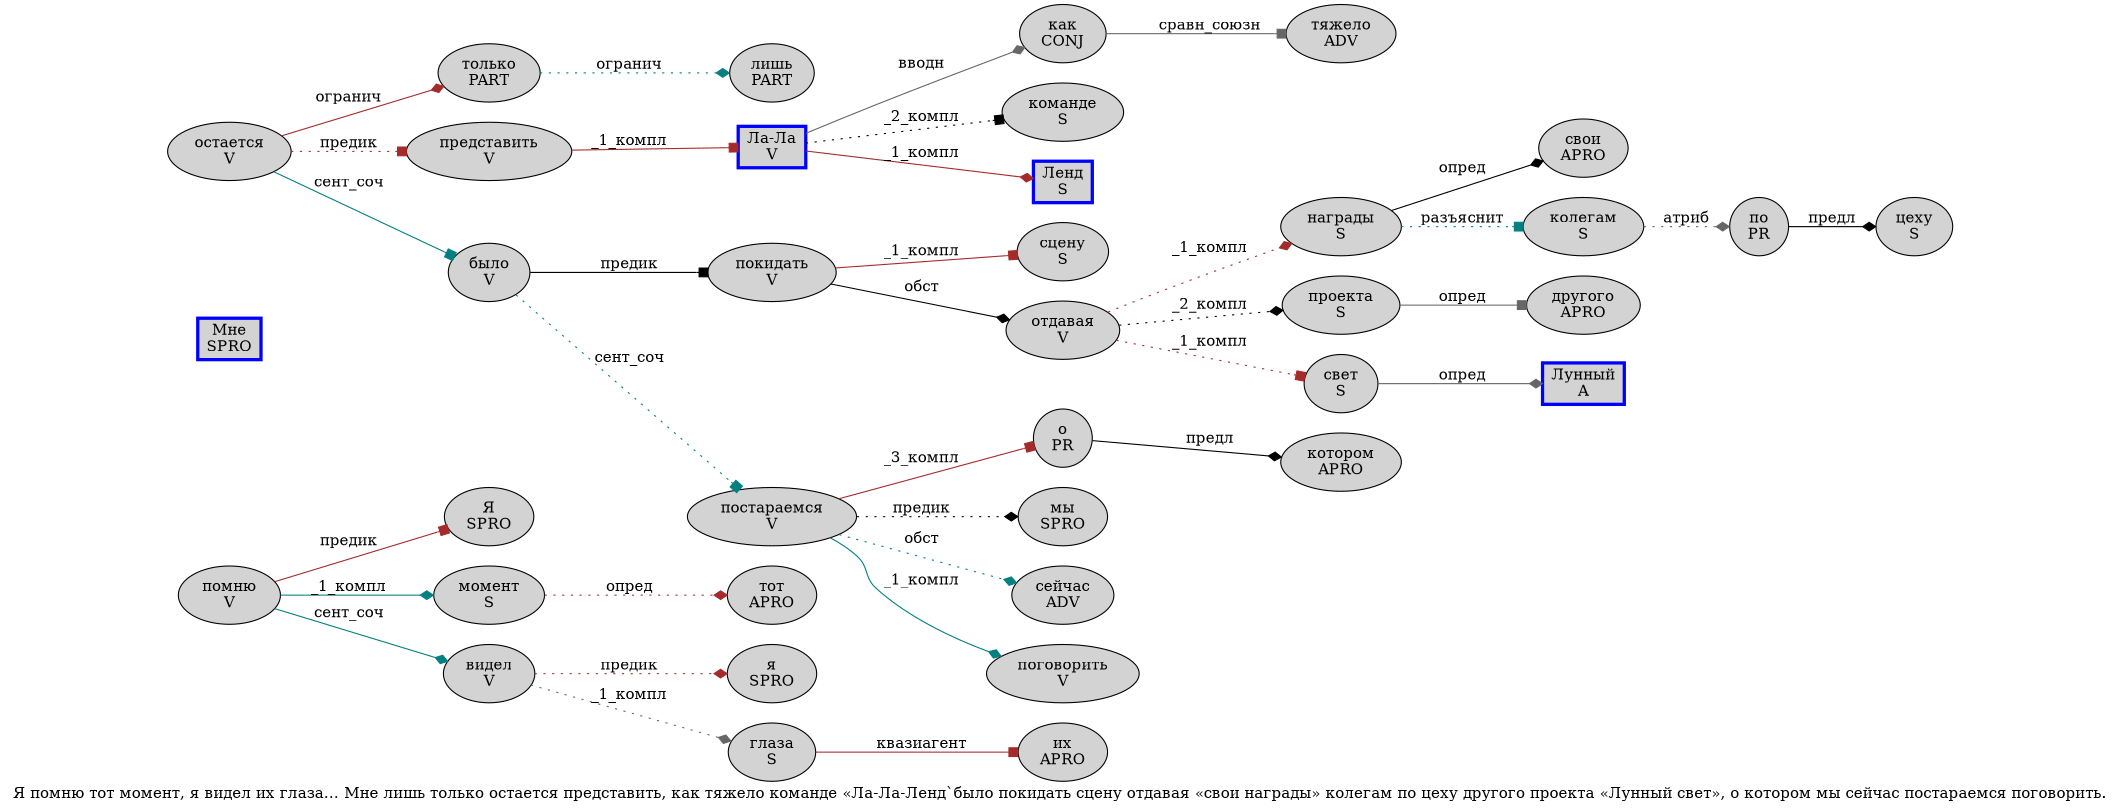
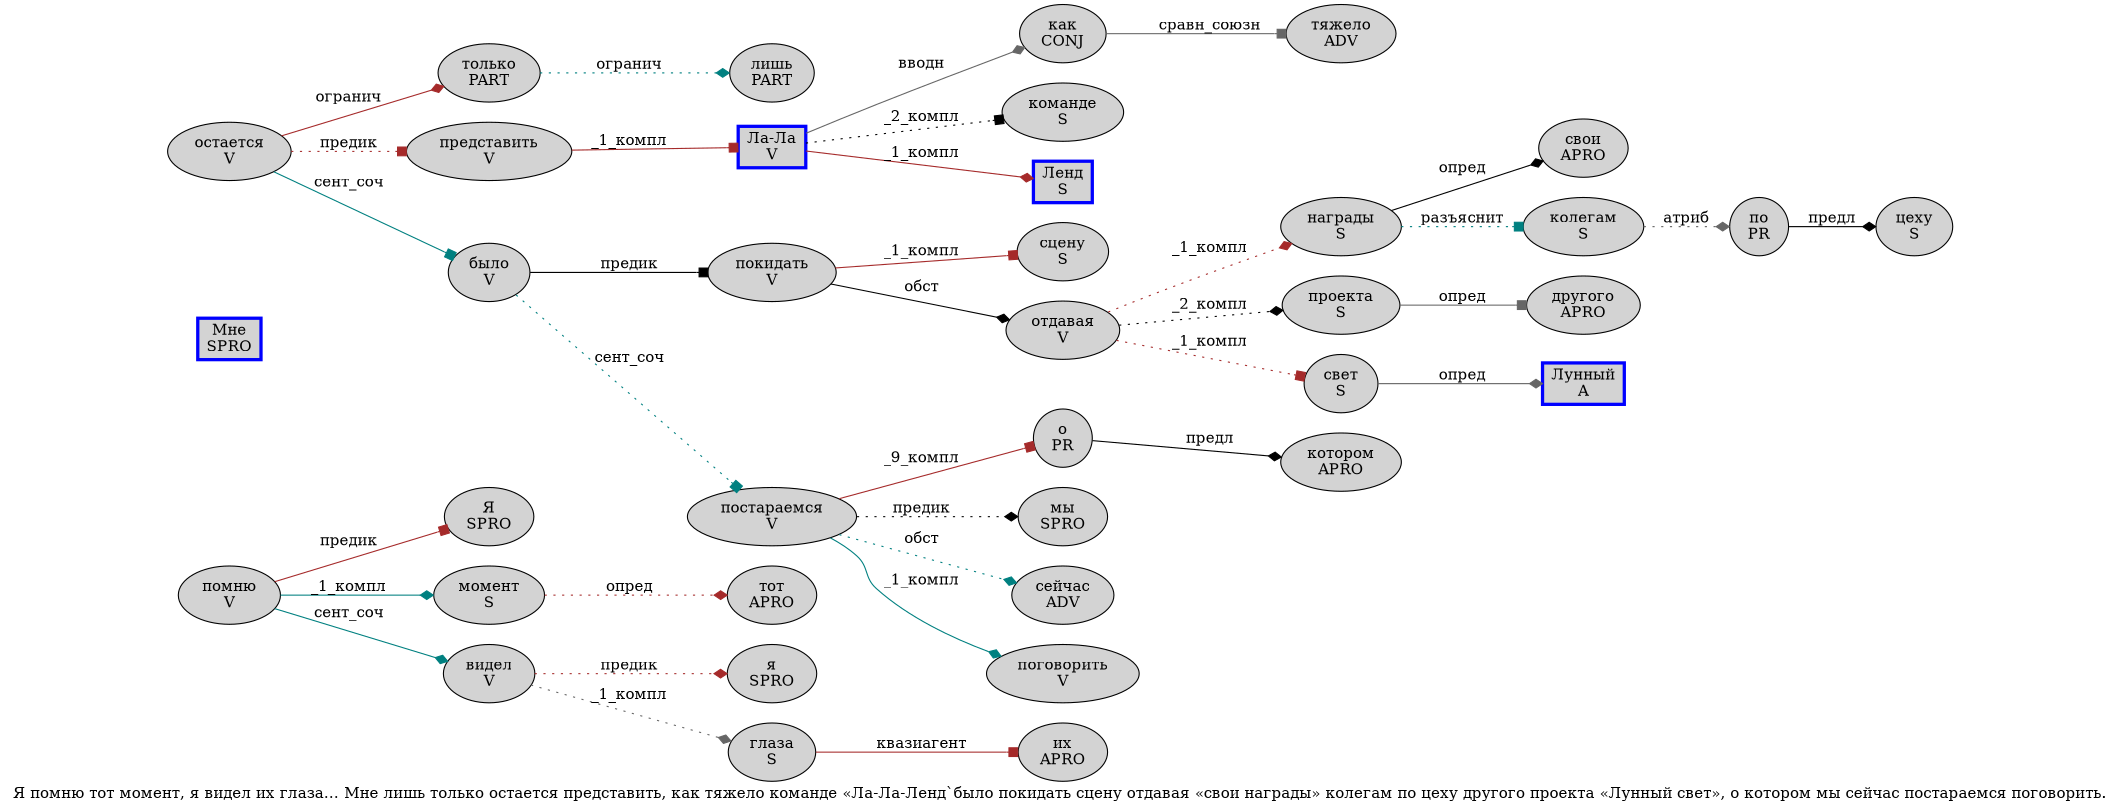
(922, 458) -> (922, 458)
